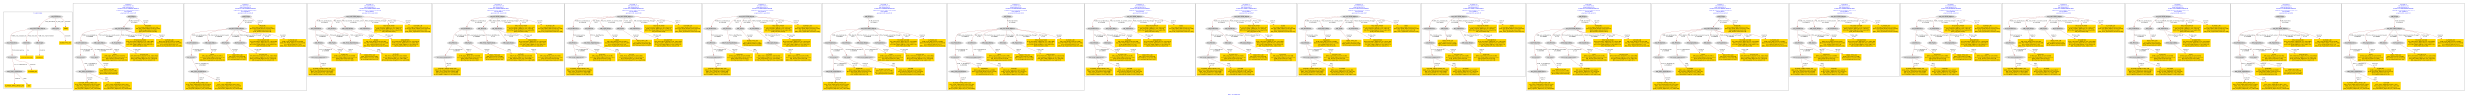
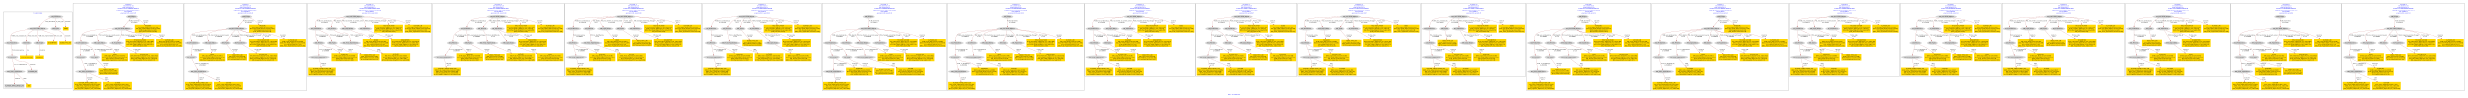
none -> (52, 43)
(32, 72) -> (32, 72)
(14, 86) -> (14, 86)
